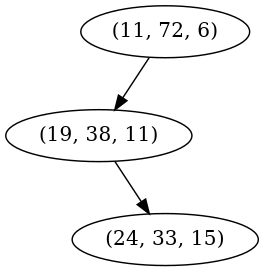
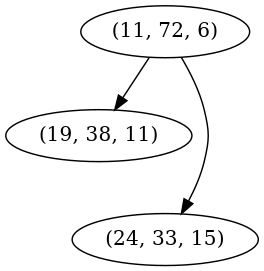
(128, 182) -> (208, 128)
